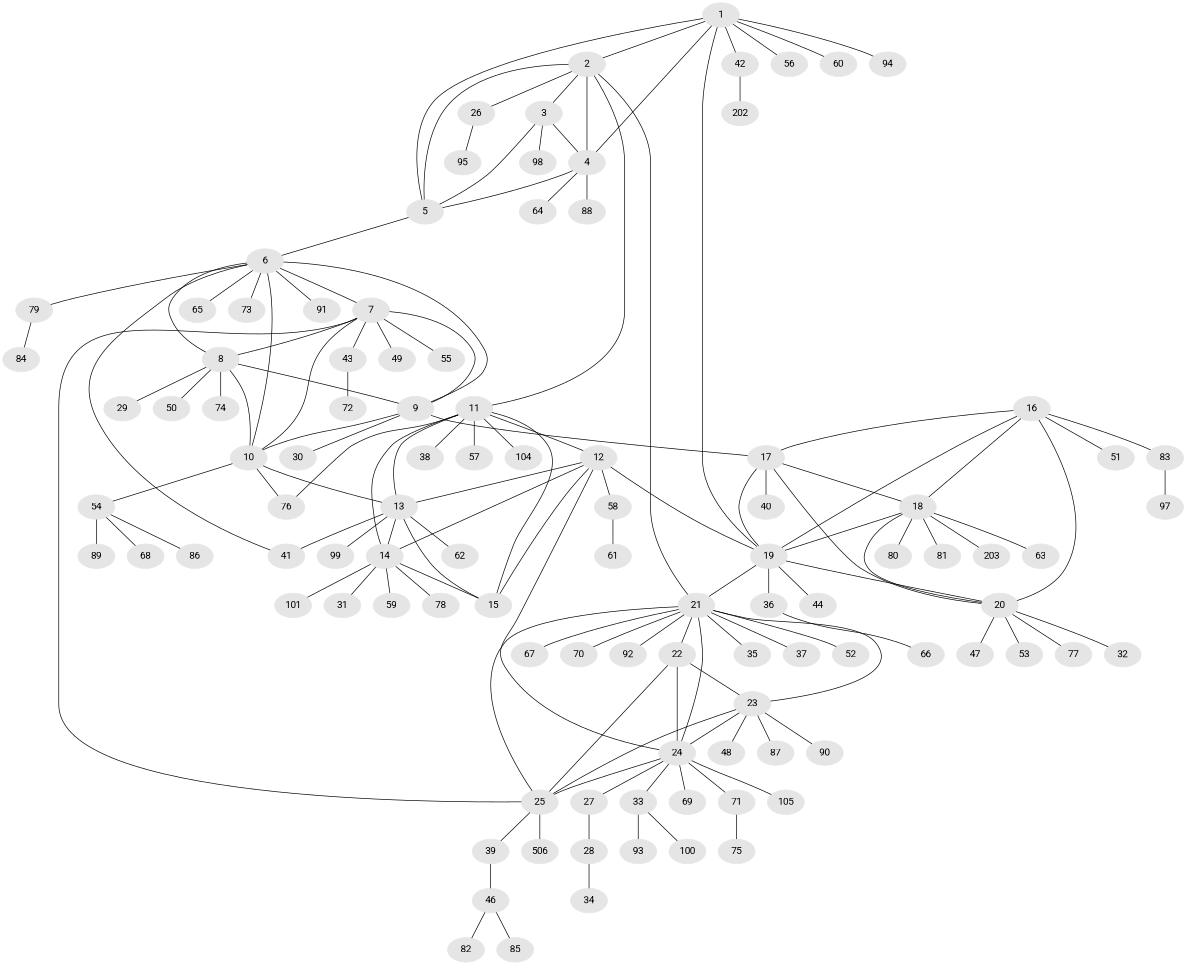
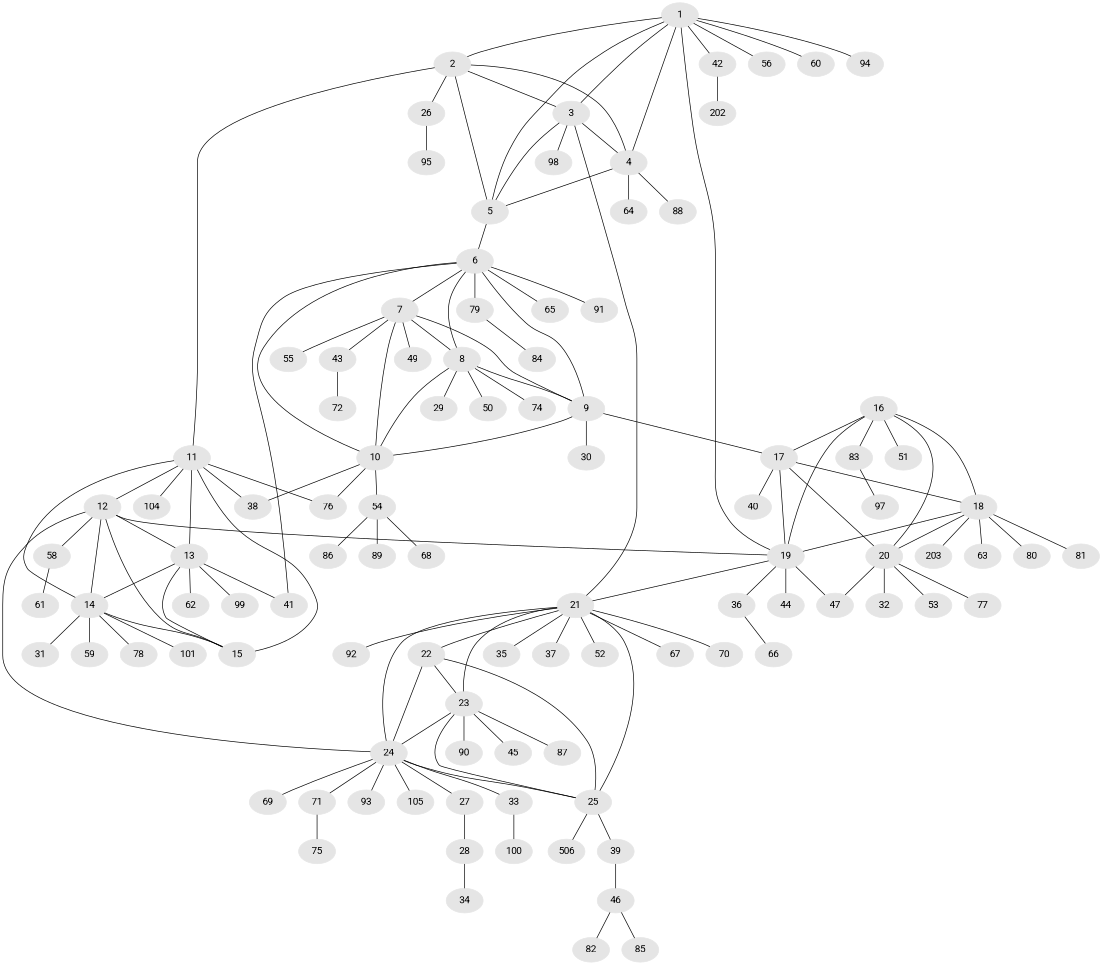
none -> (623, 62)
(247, 310) -> none
(651, 330) -> (637, 364)
(474, 458) -> none
(322, 486) -> (314, 482)
(869, 579) -> (810, 581)
(59, 629) -> none
(726, 753) -> (513, 753)
(638, 827) -> (378, 778)
